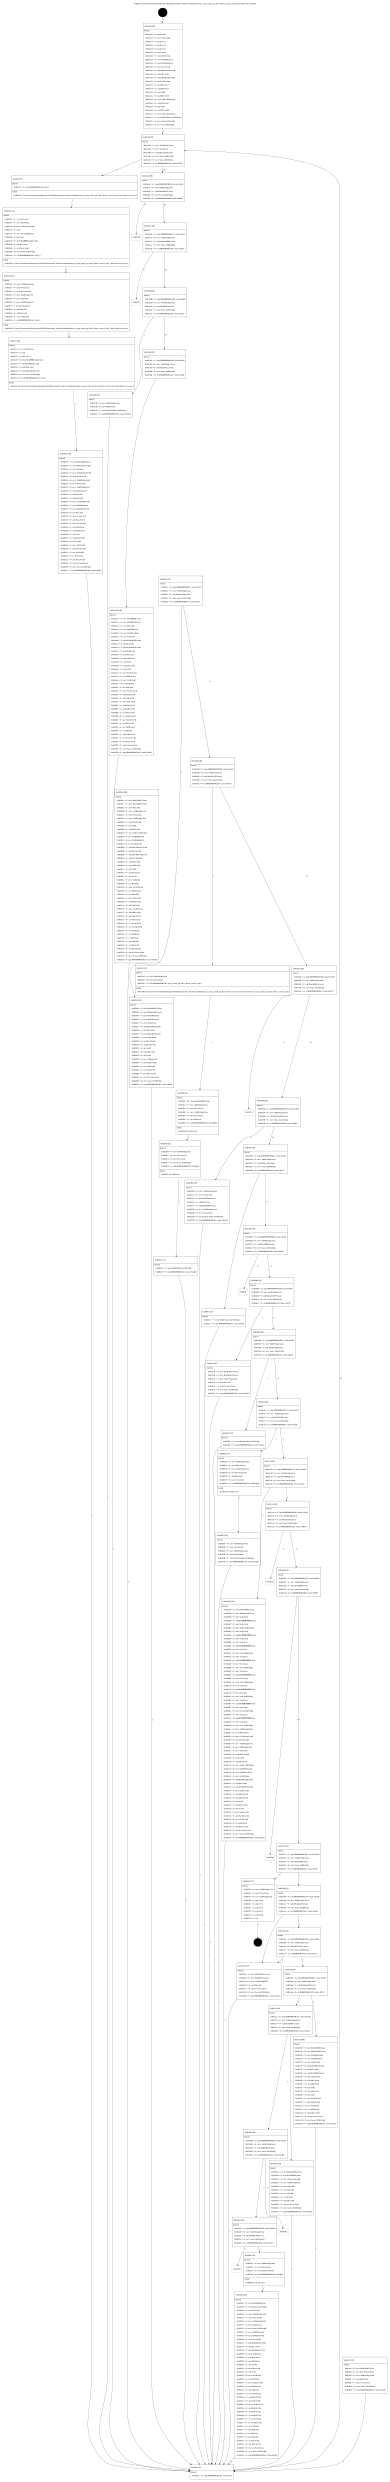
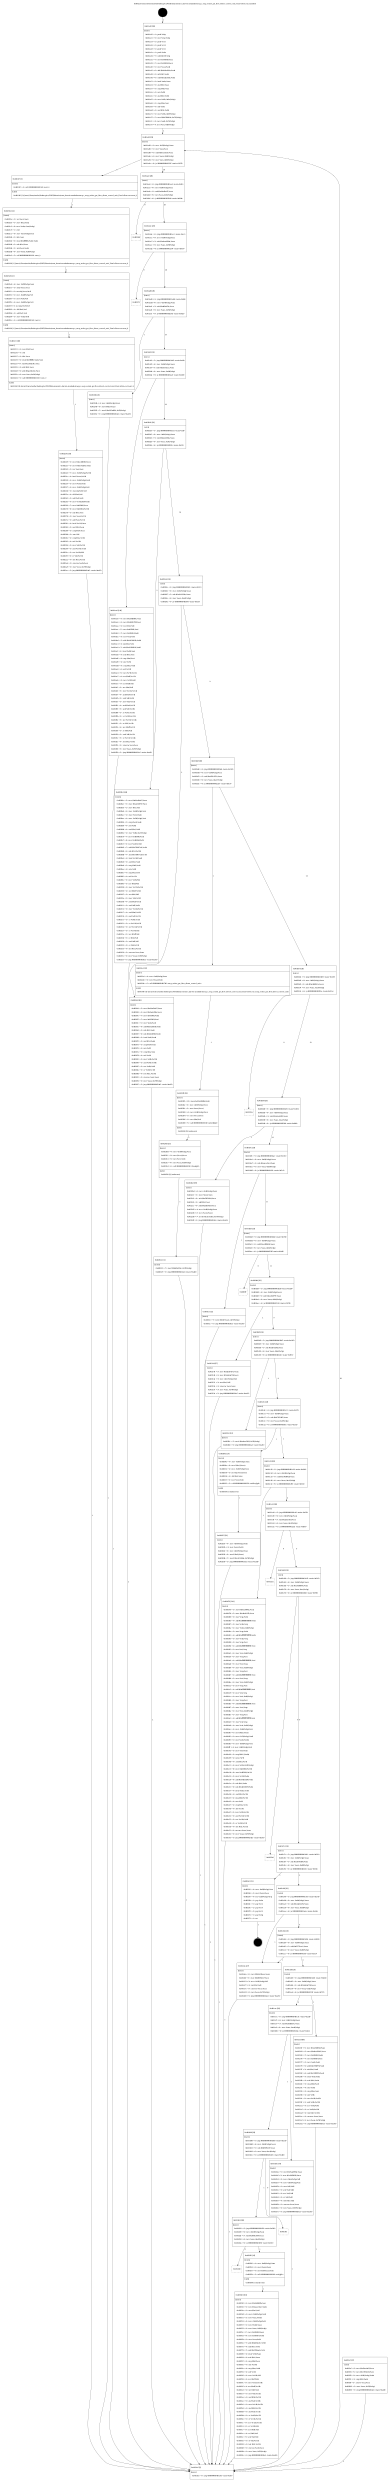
none -> (164, 434)
